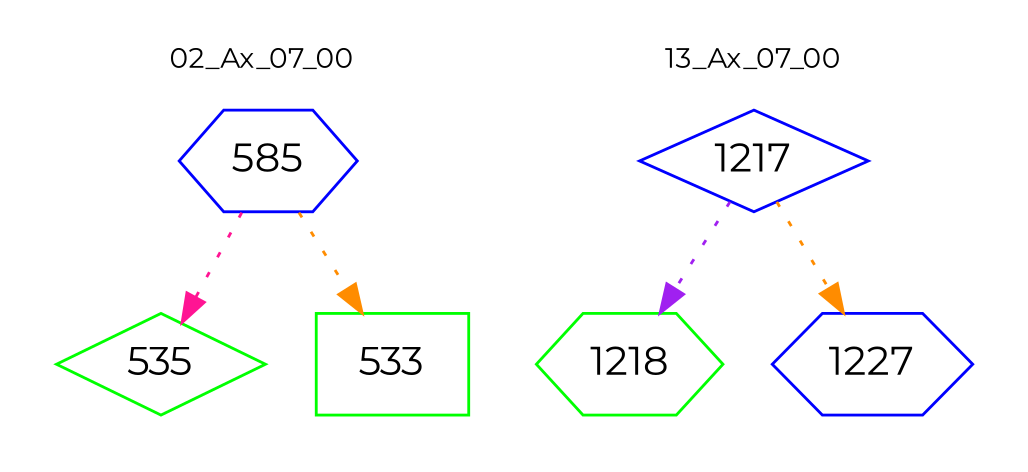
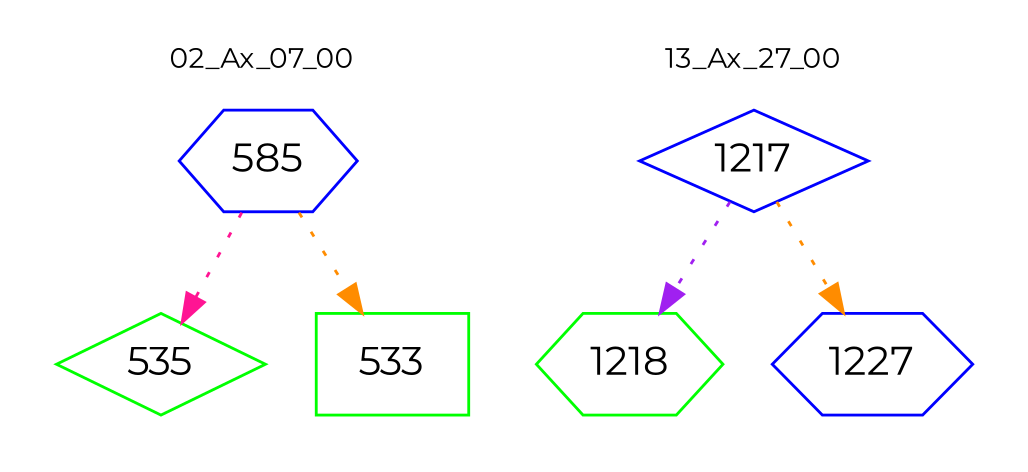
(754, 61) -> (754, 61)
